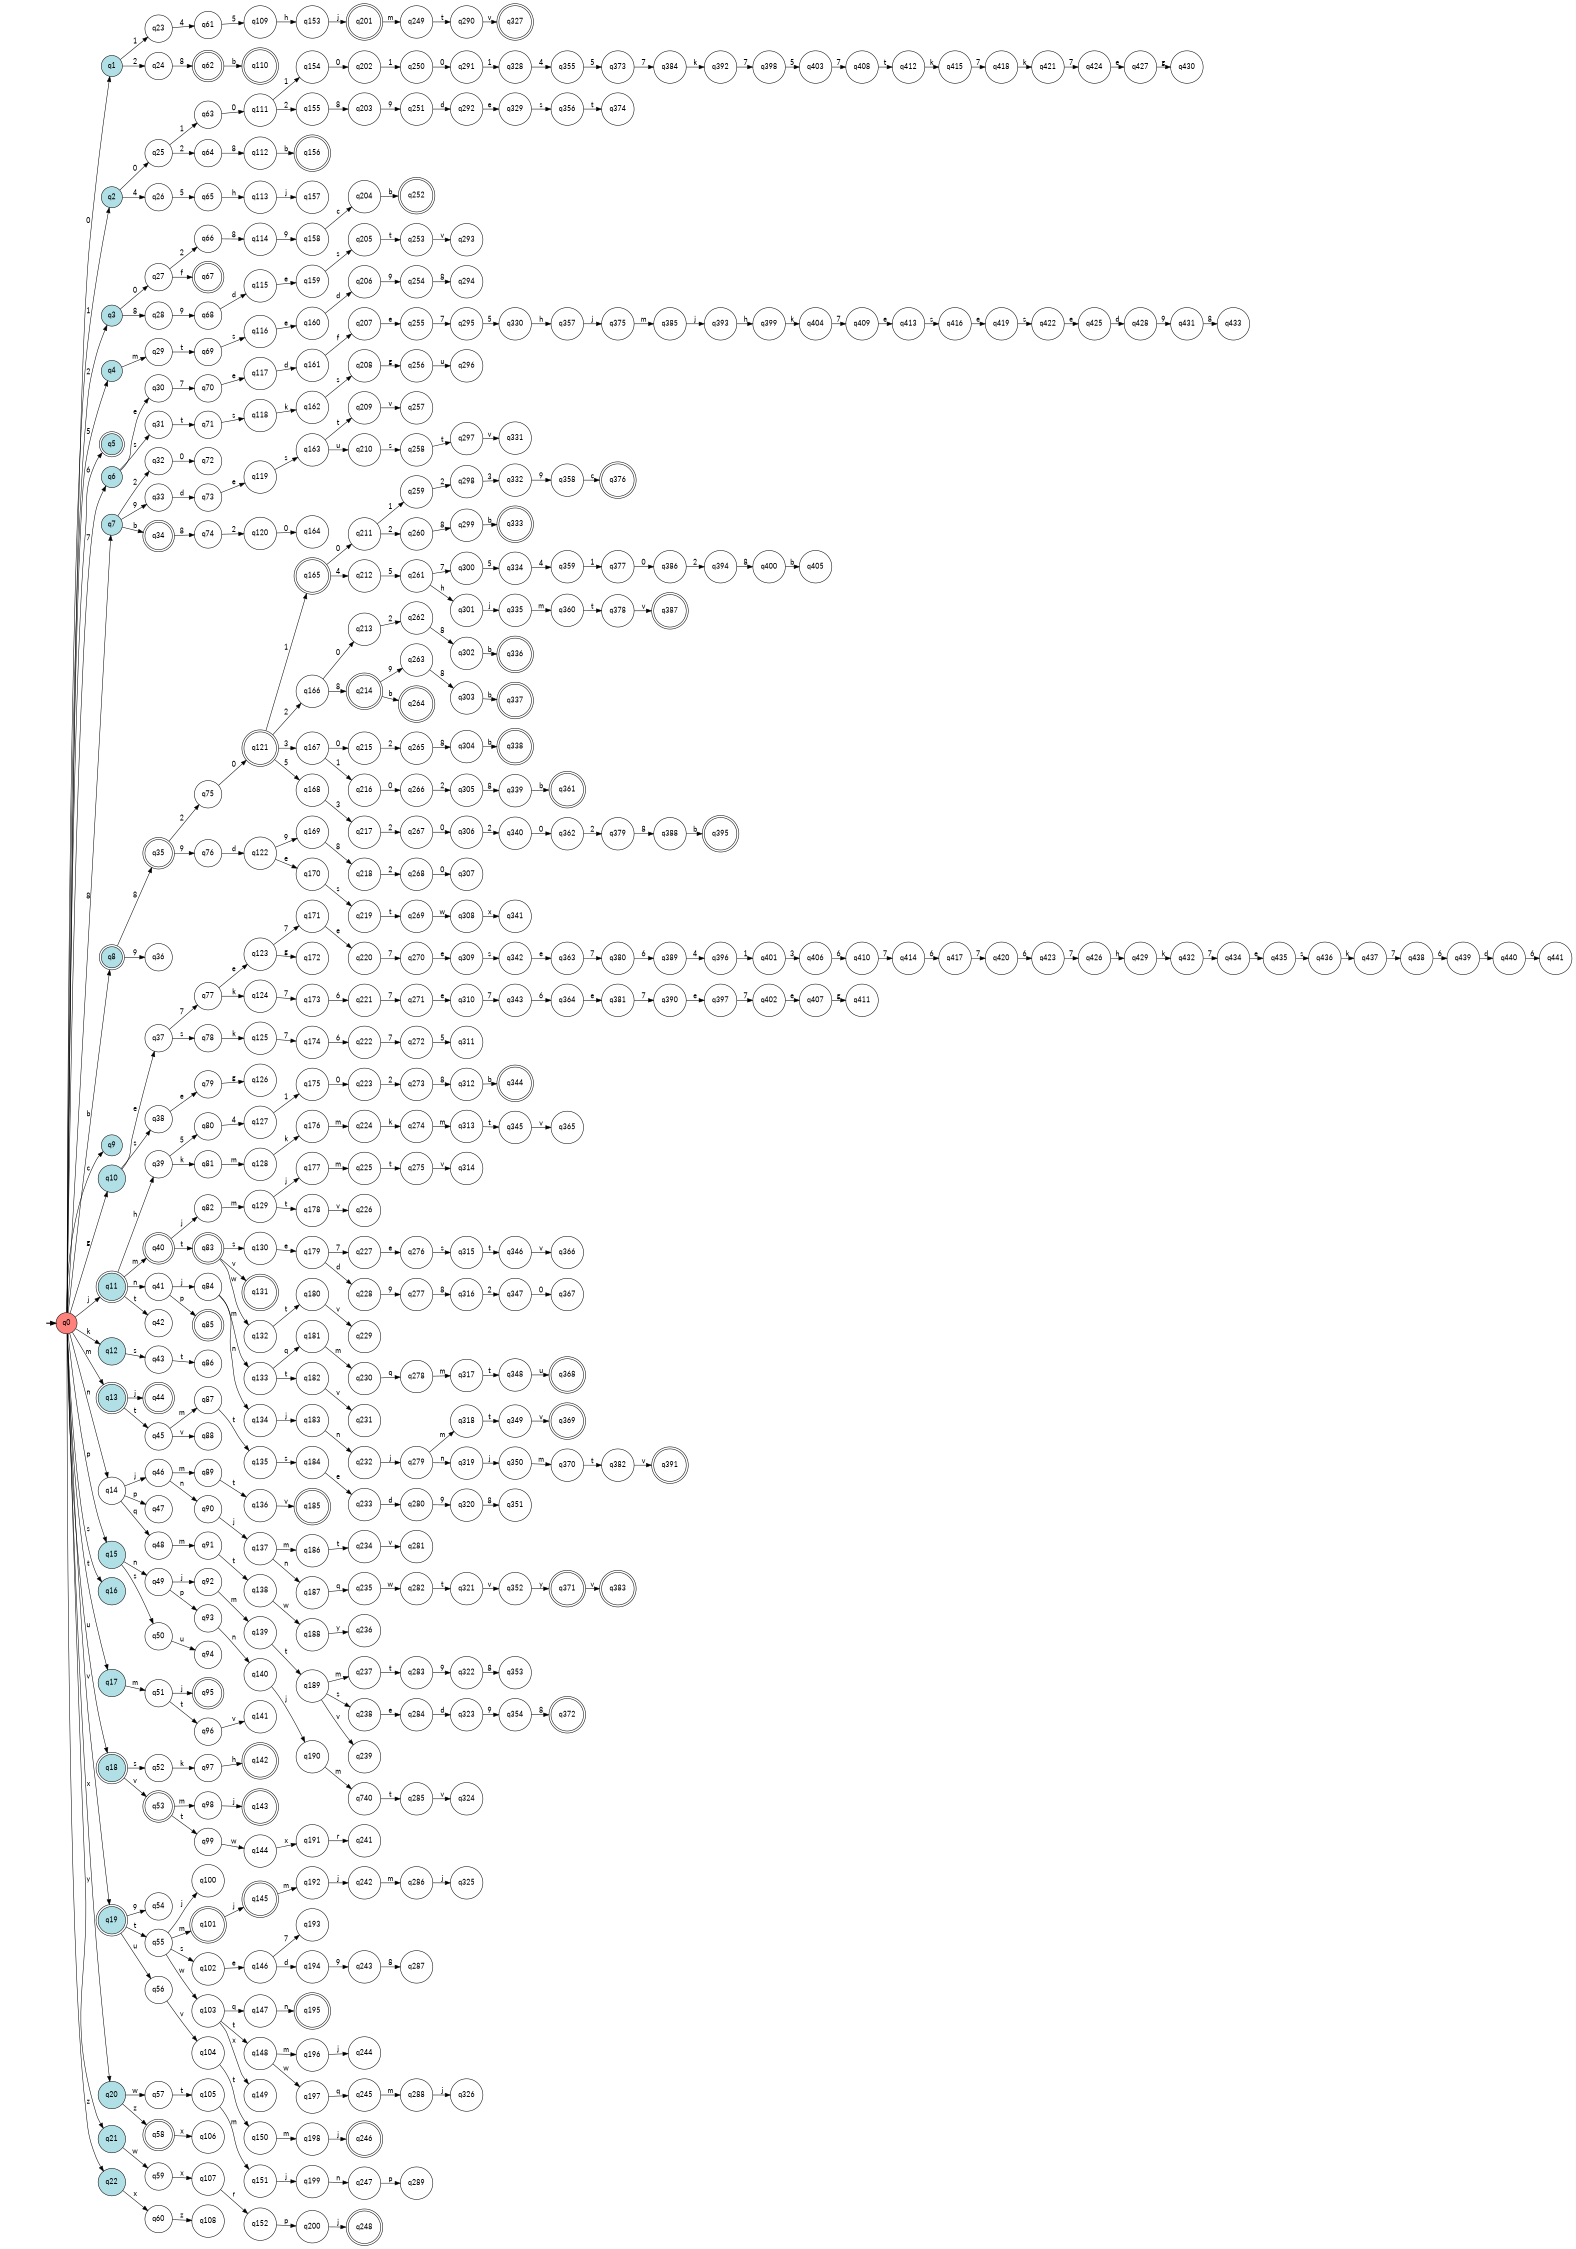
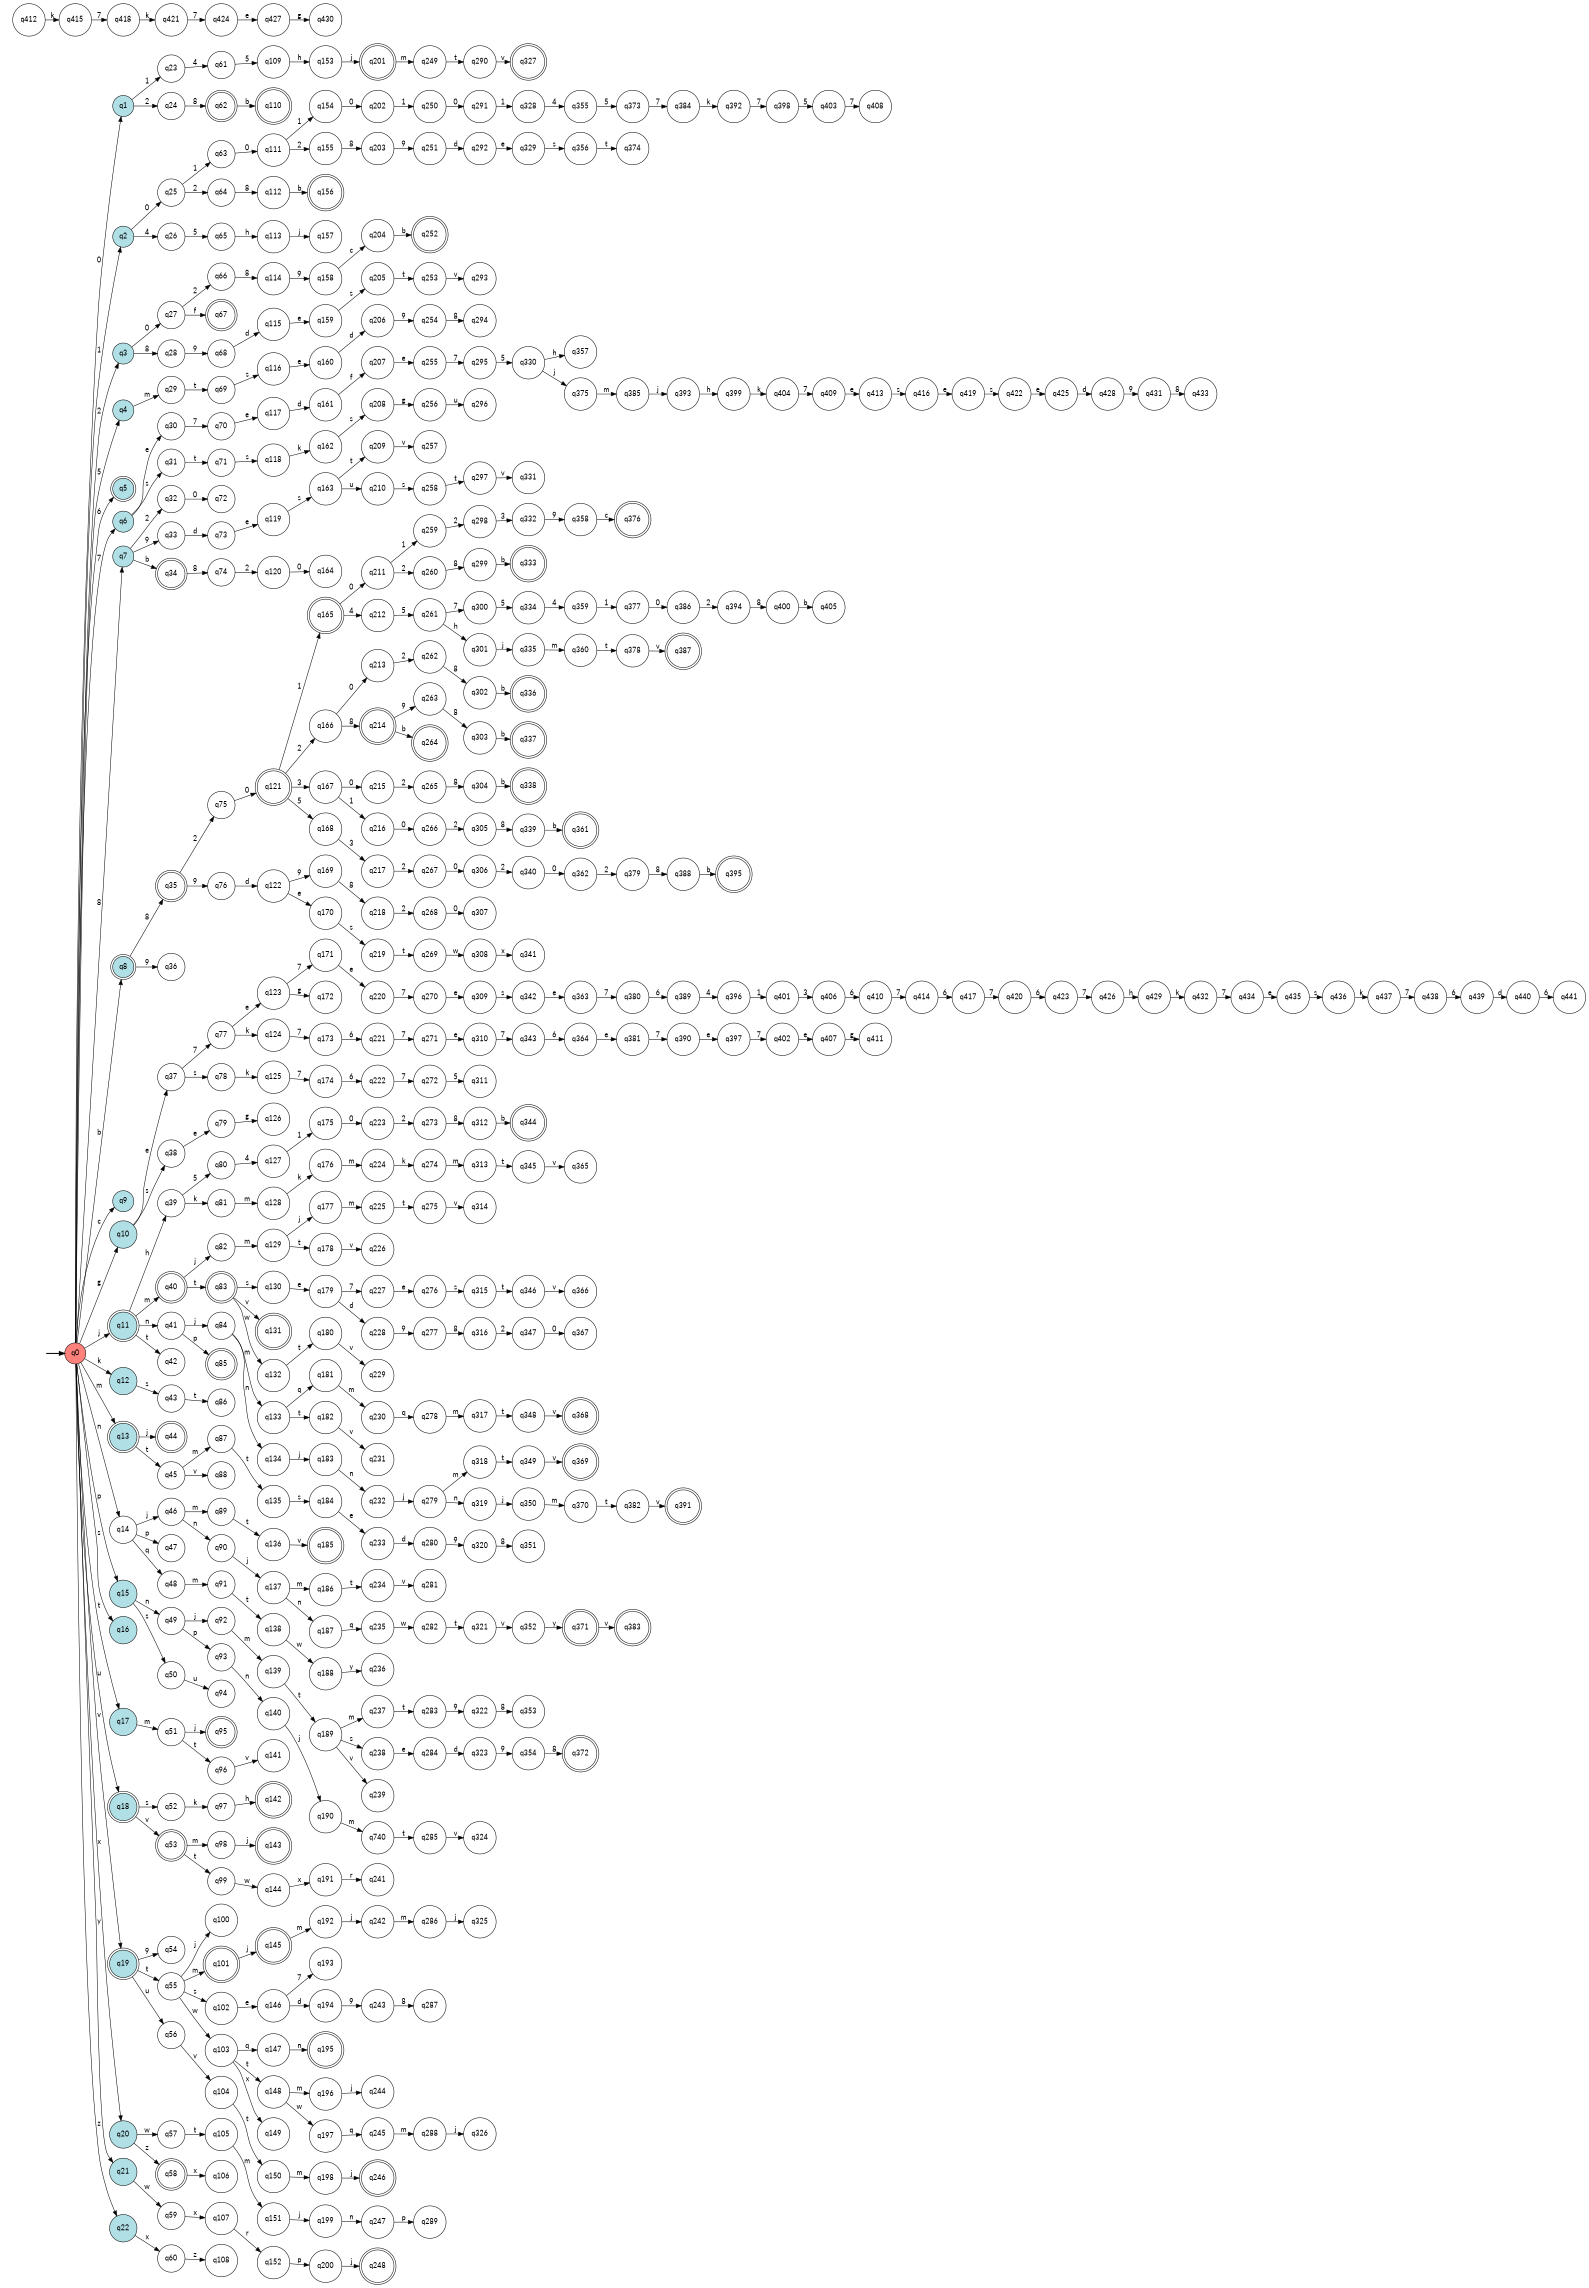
(883, 67) -> none
(590, 324) -> (552, 377)
(541, 1371) -> (554, 1412)
